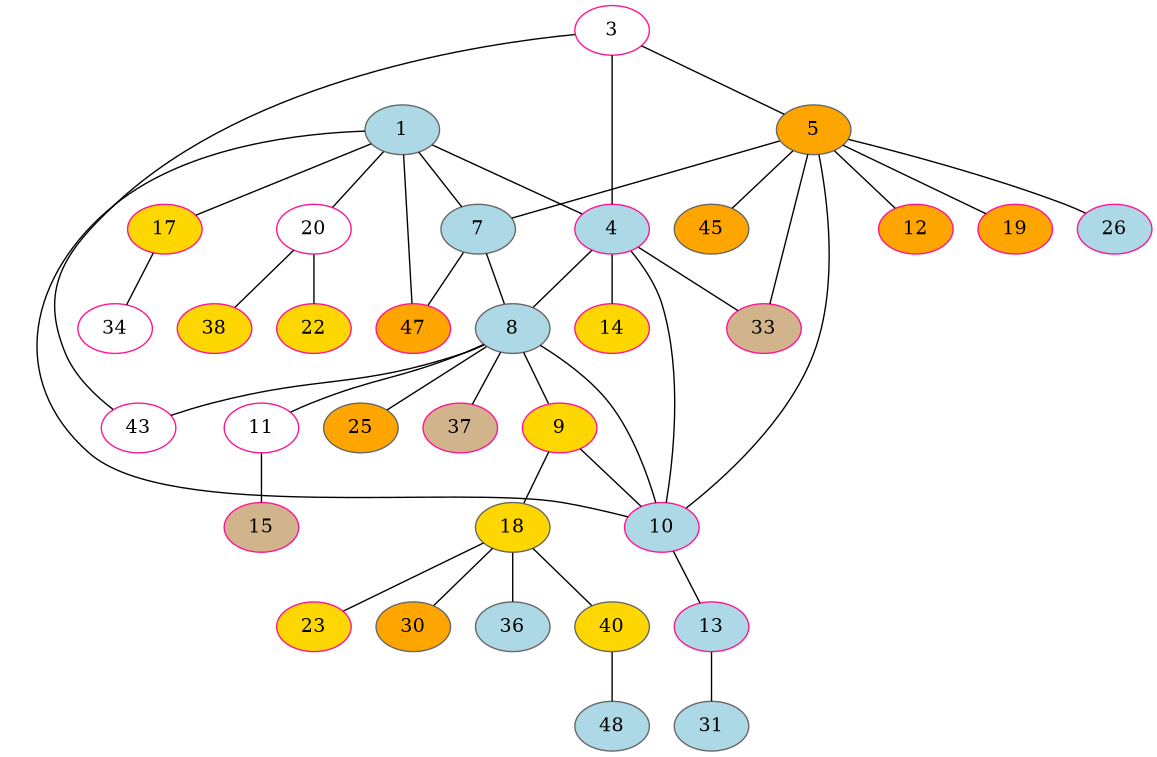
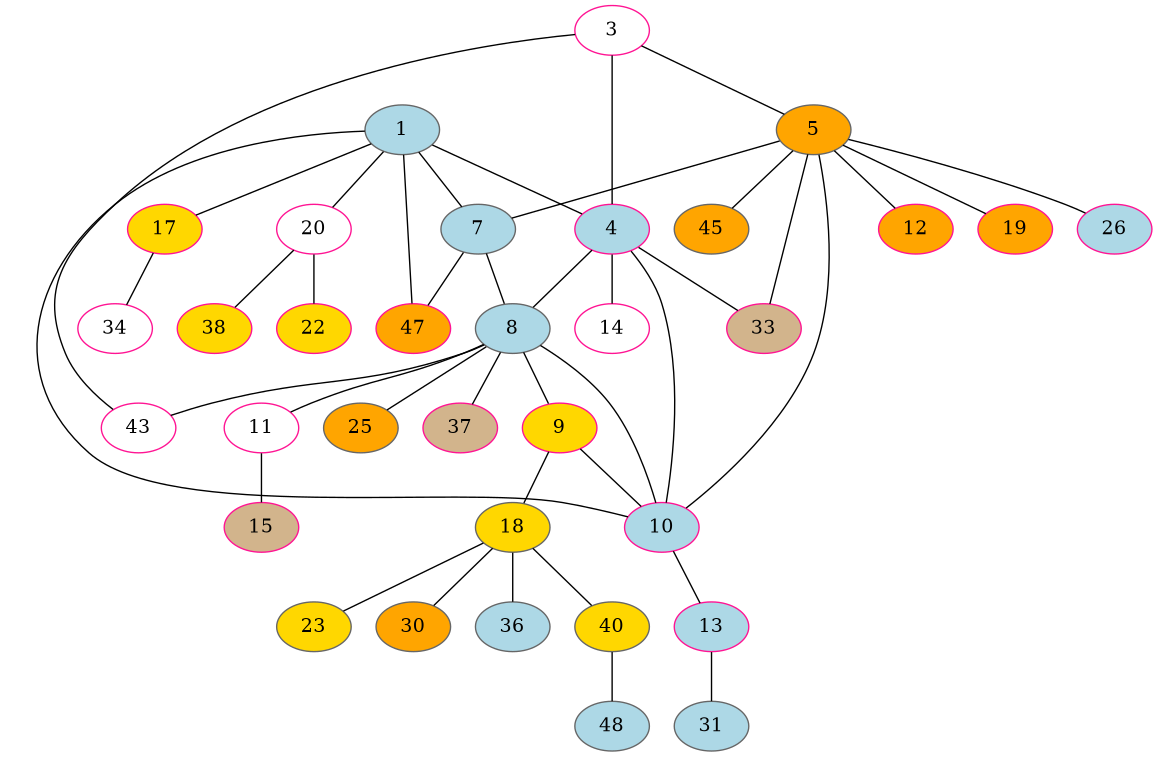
(612, 329) -> (612, 329)
(314, 627) -> (314, 627)
